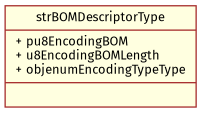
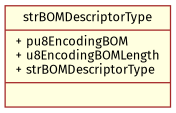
(101, 70) -> (85, 70)
